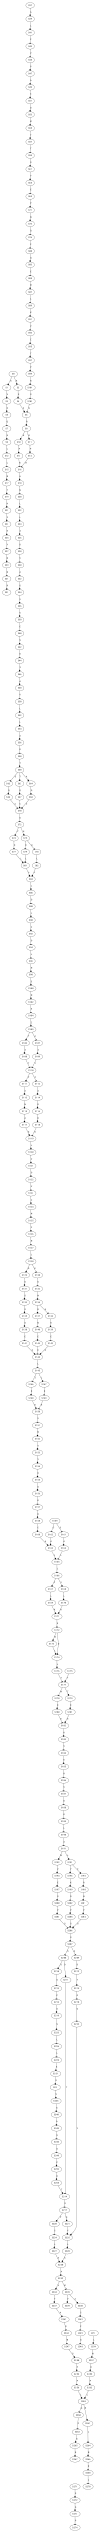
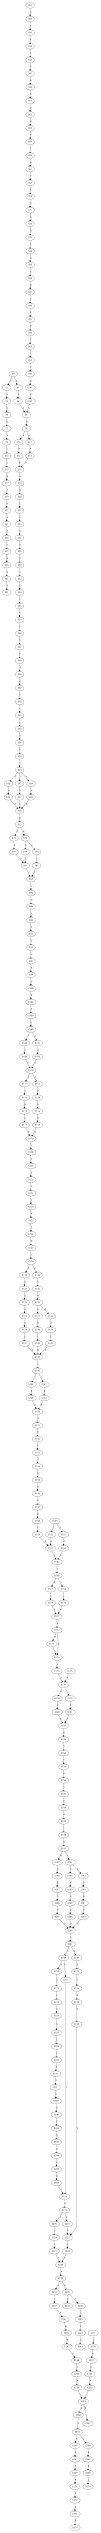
(88, 2434) -> (82, 2438)
none -> (75, 2473)
